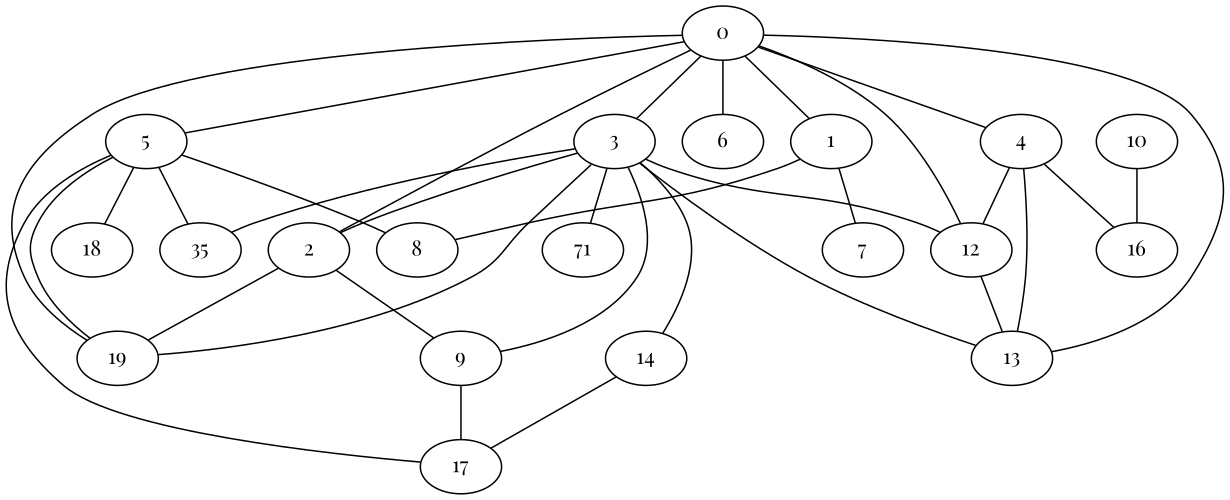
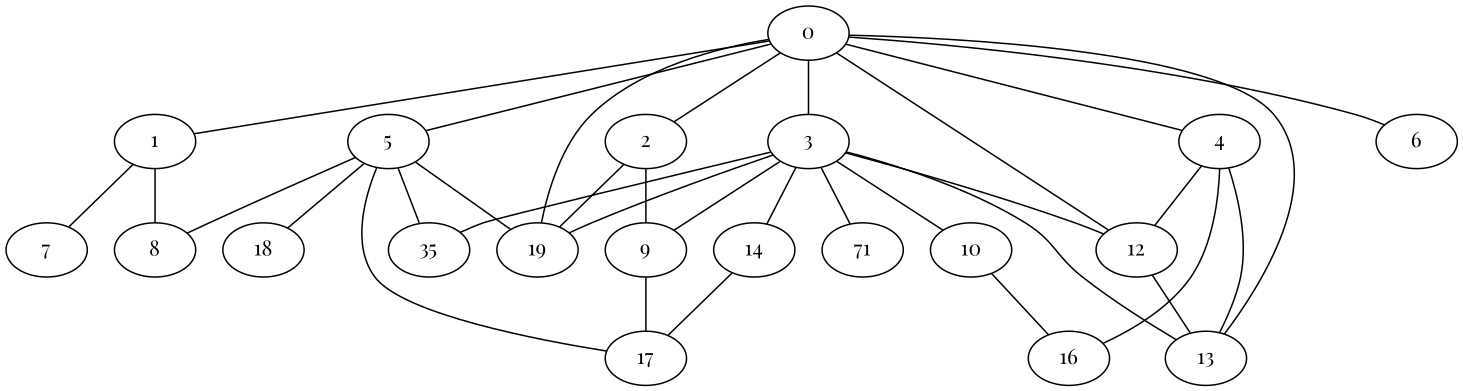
(458, 189) -> (890, 196)
